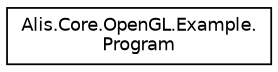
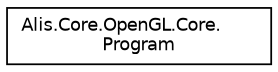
(139, 36) -> (139, 36)
